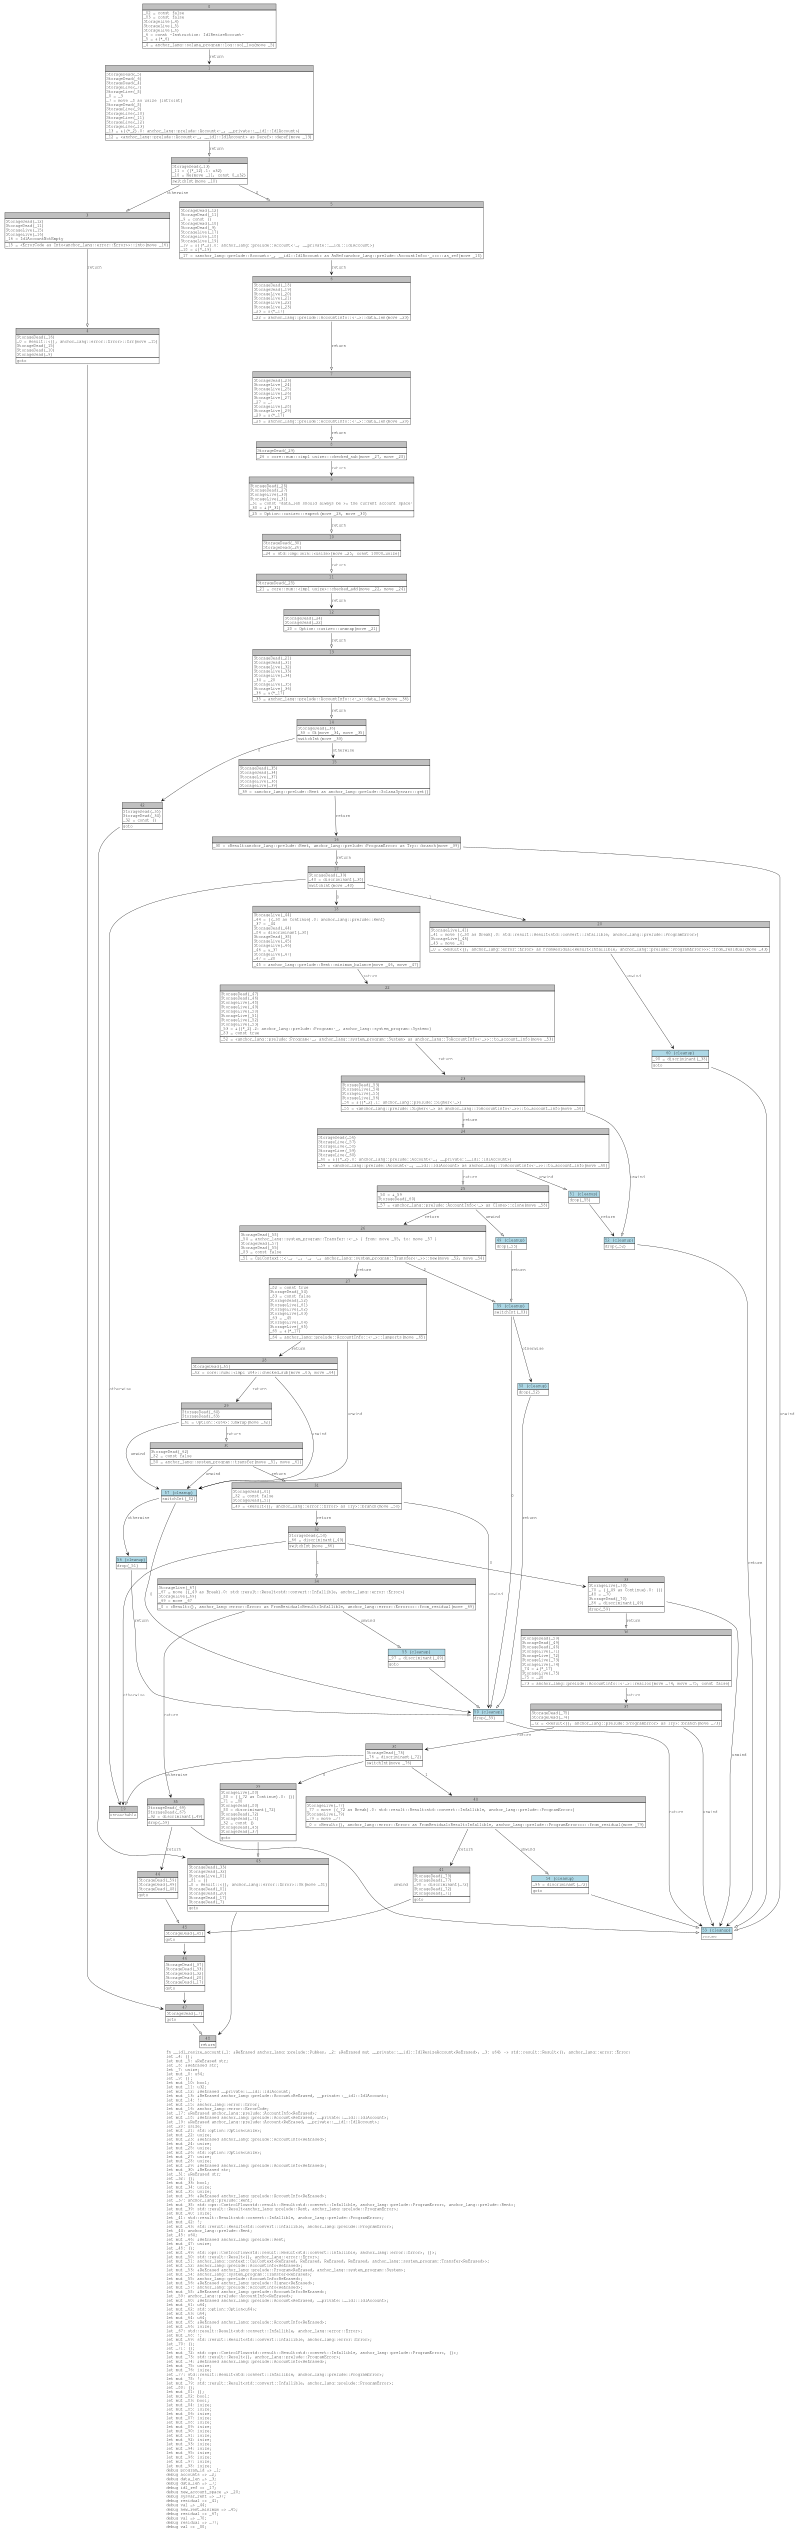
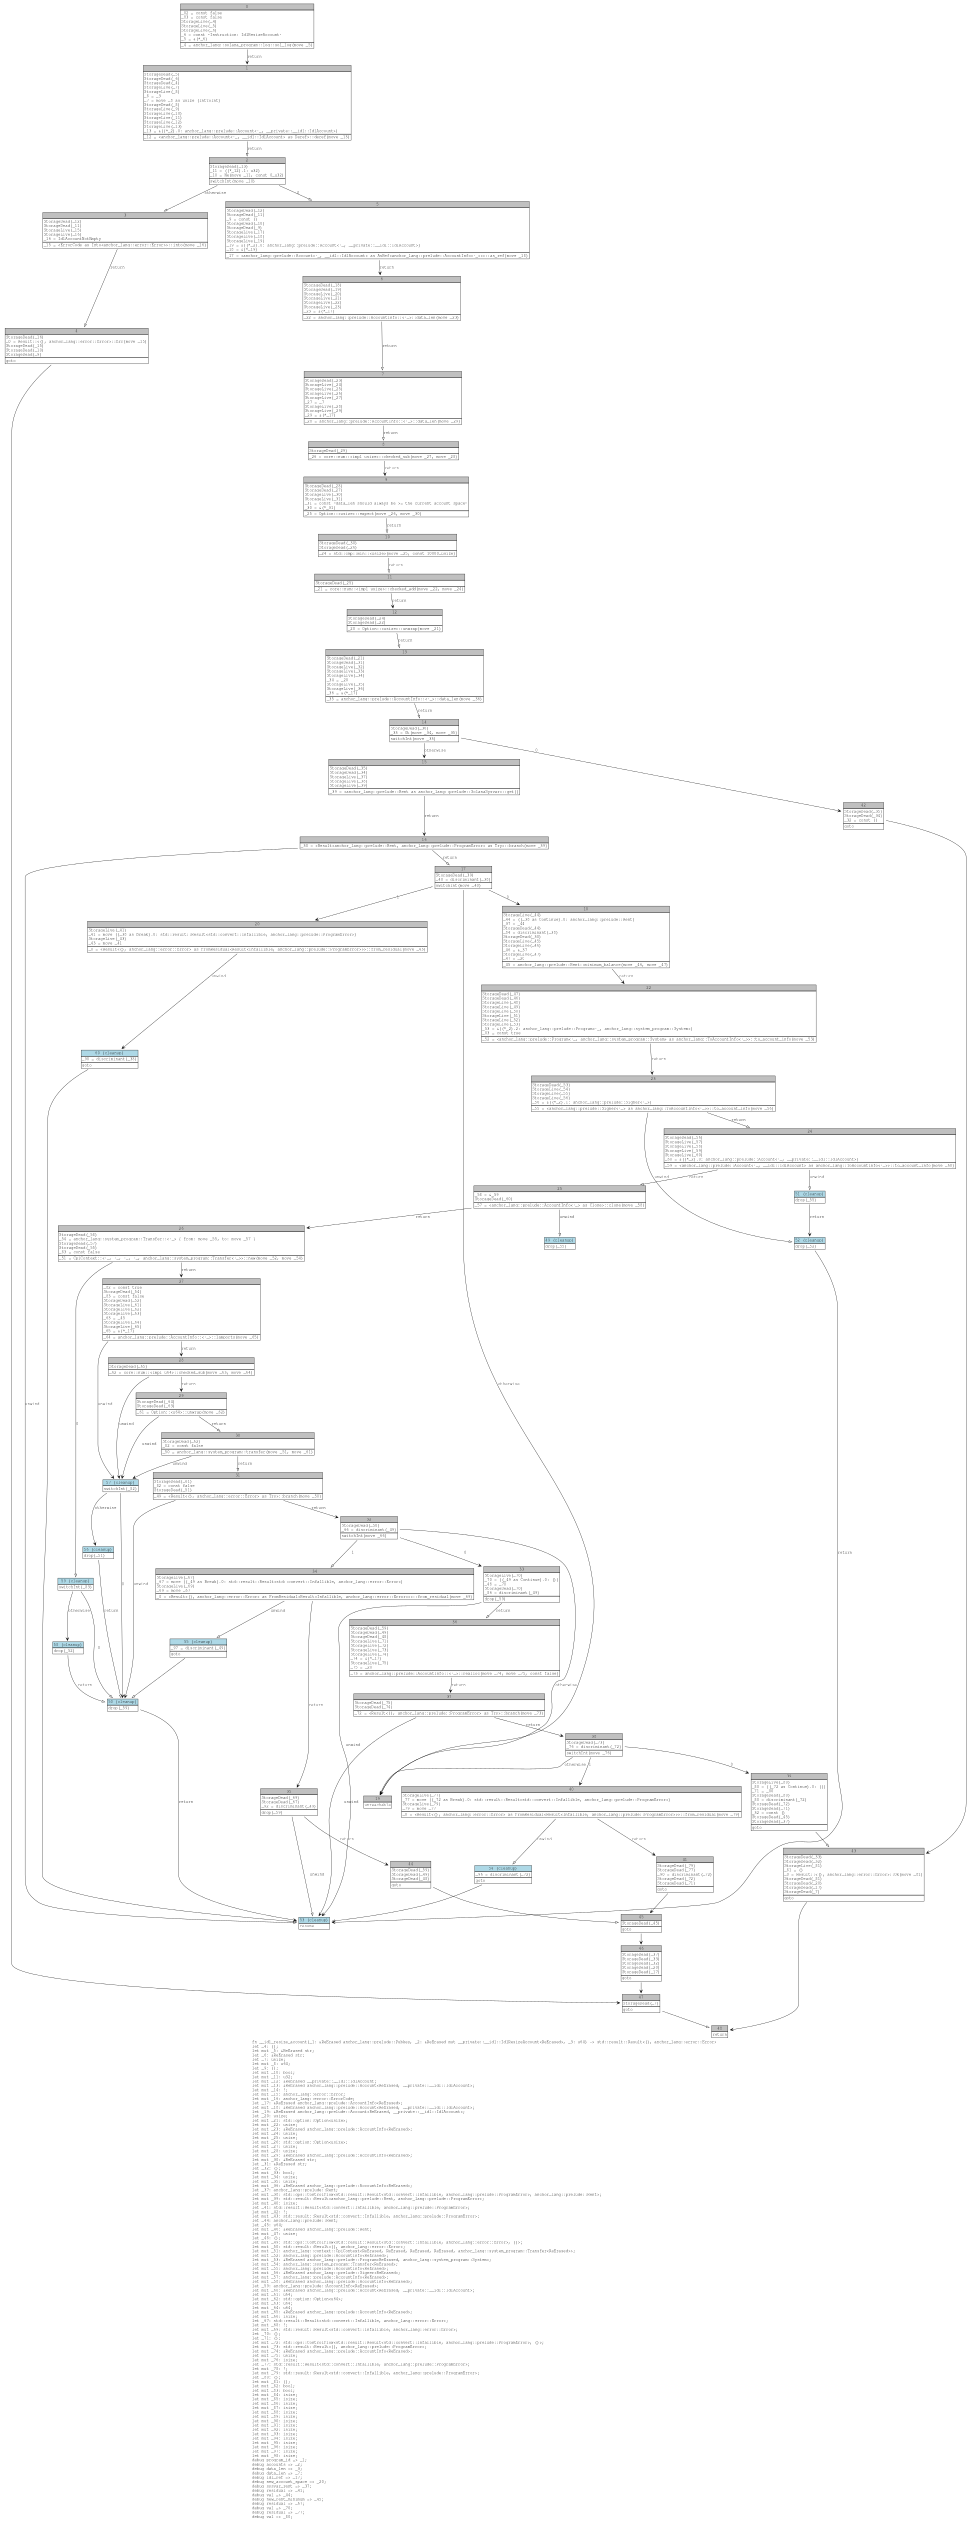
(511, 1275) -> none
